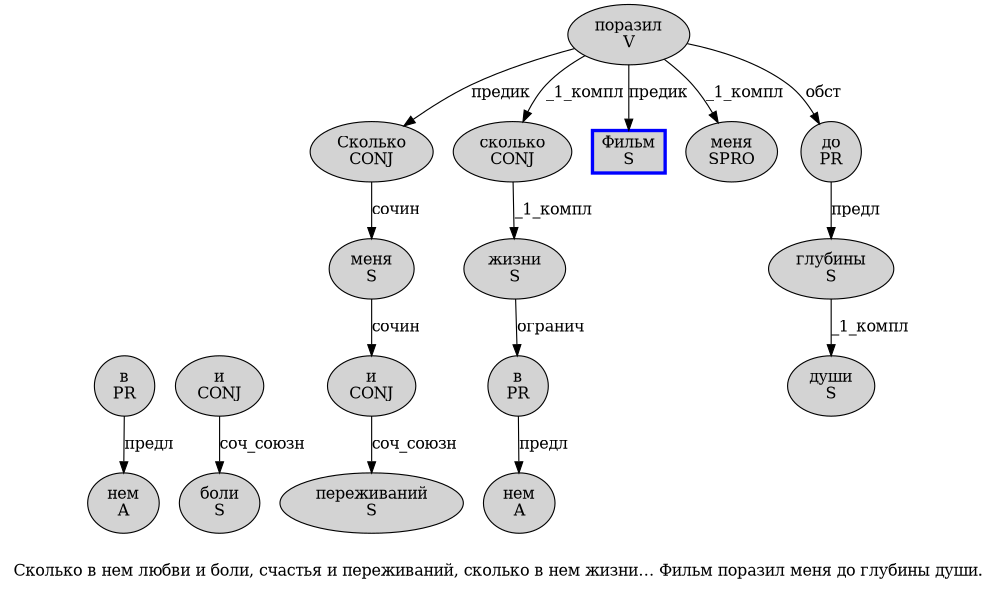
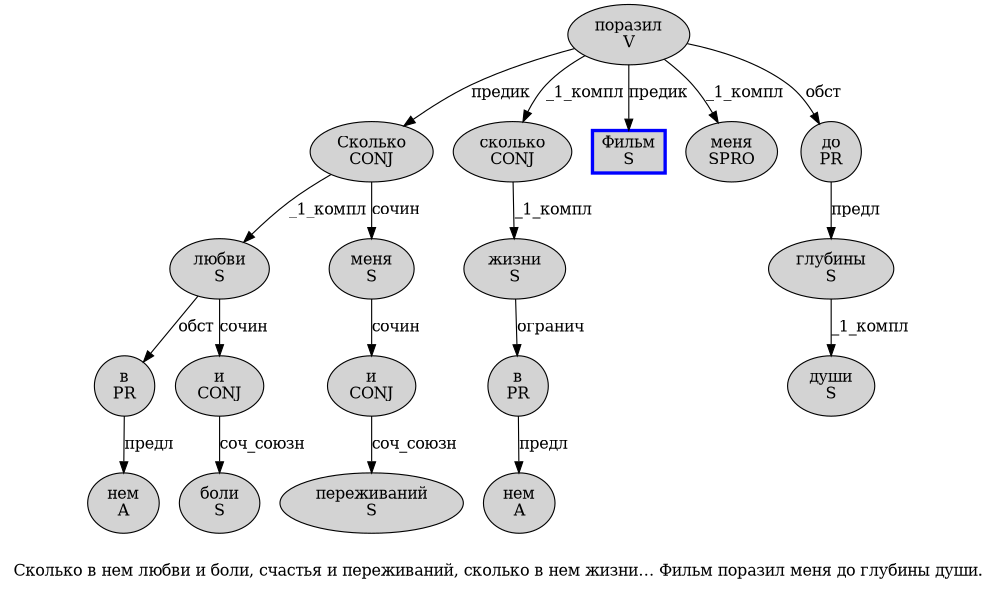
none -> (220, 269)
